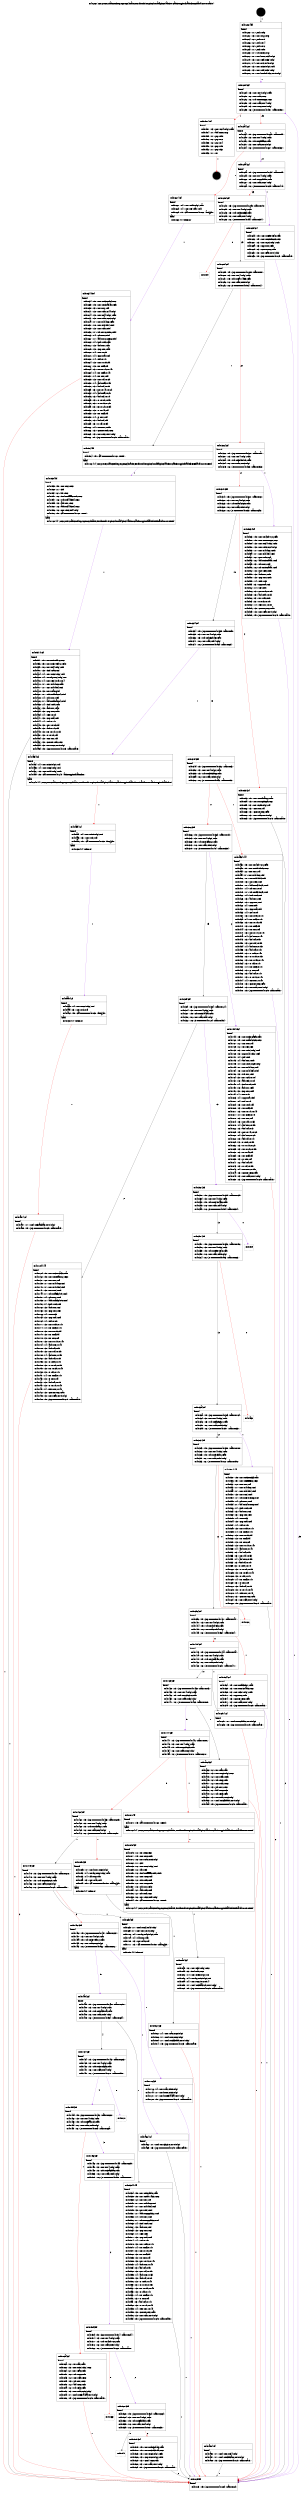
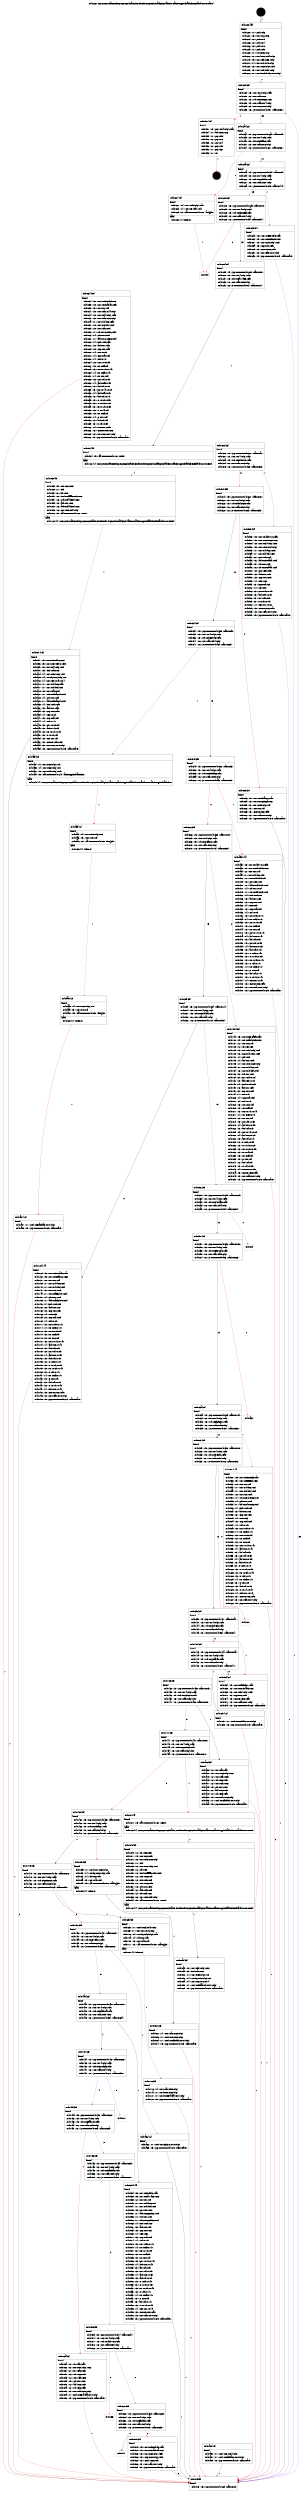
(158, 272) -> (199, 247)
(240, 365) -> none
(200, 1673) -> (226, 1671)
